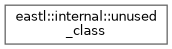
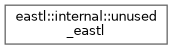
(86, 25) -> (86, 25)
